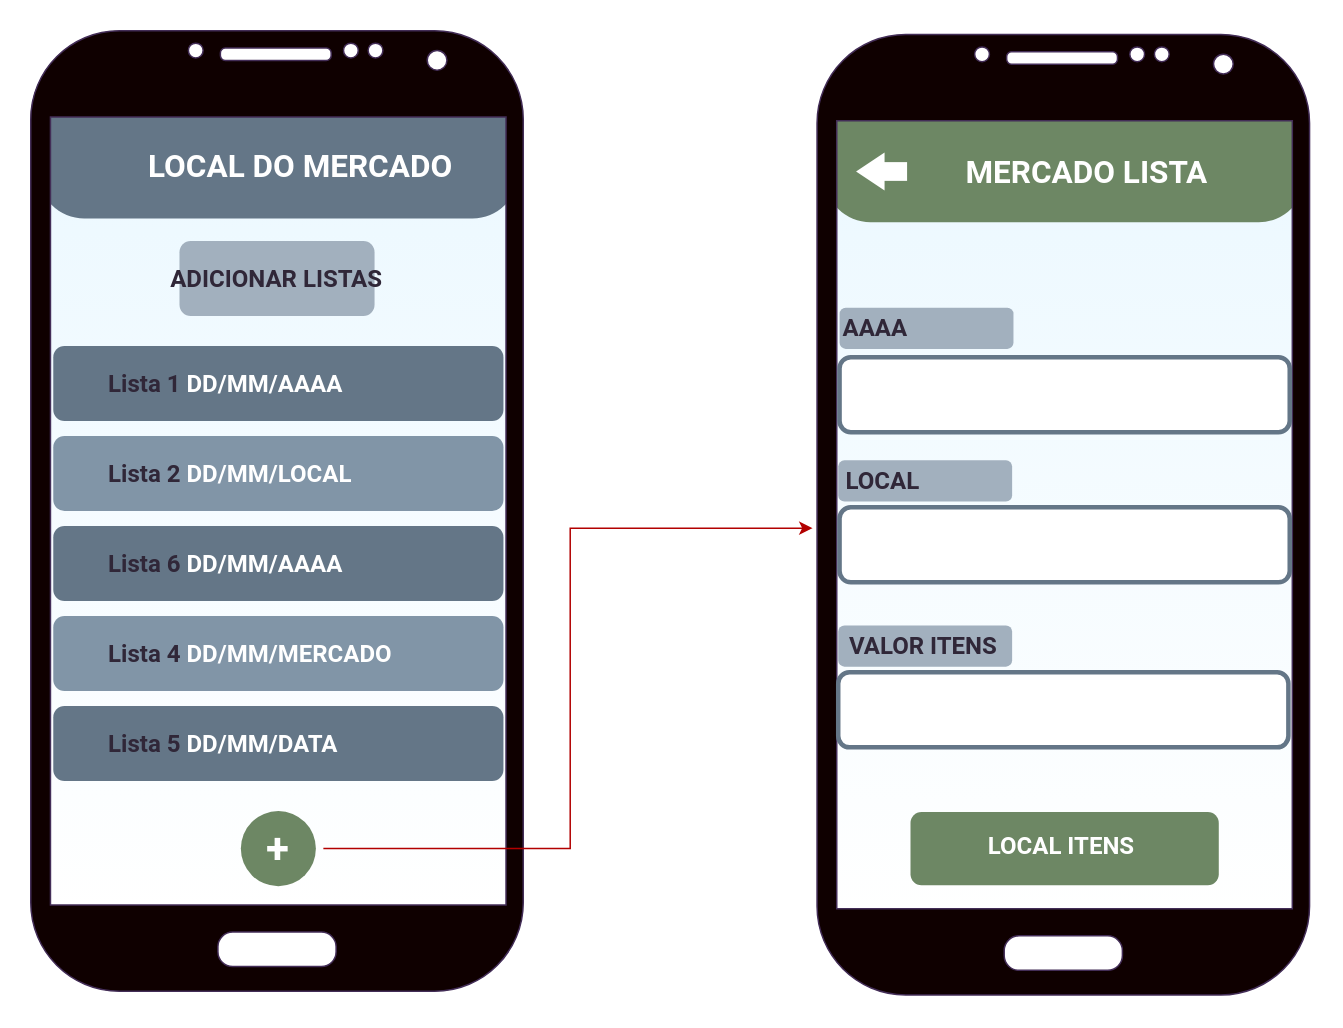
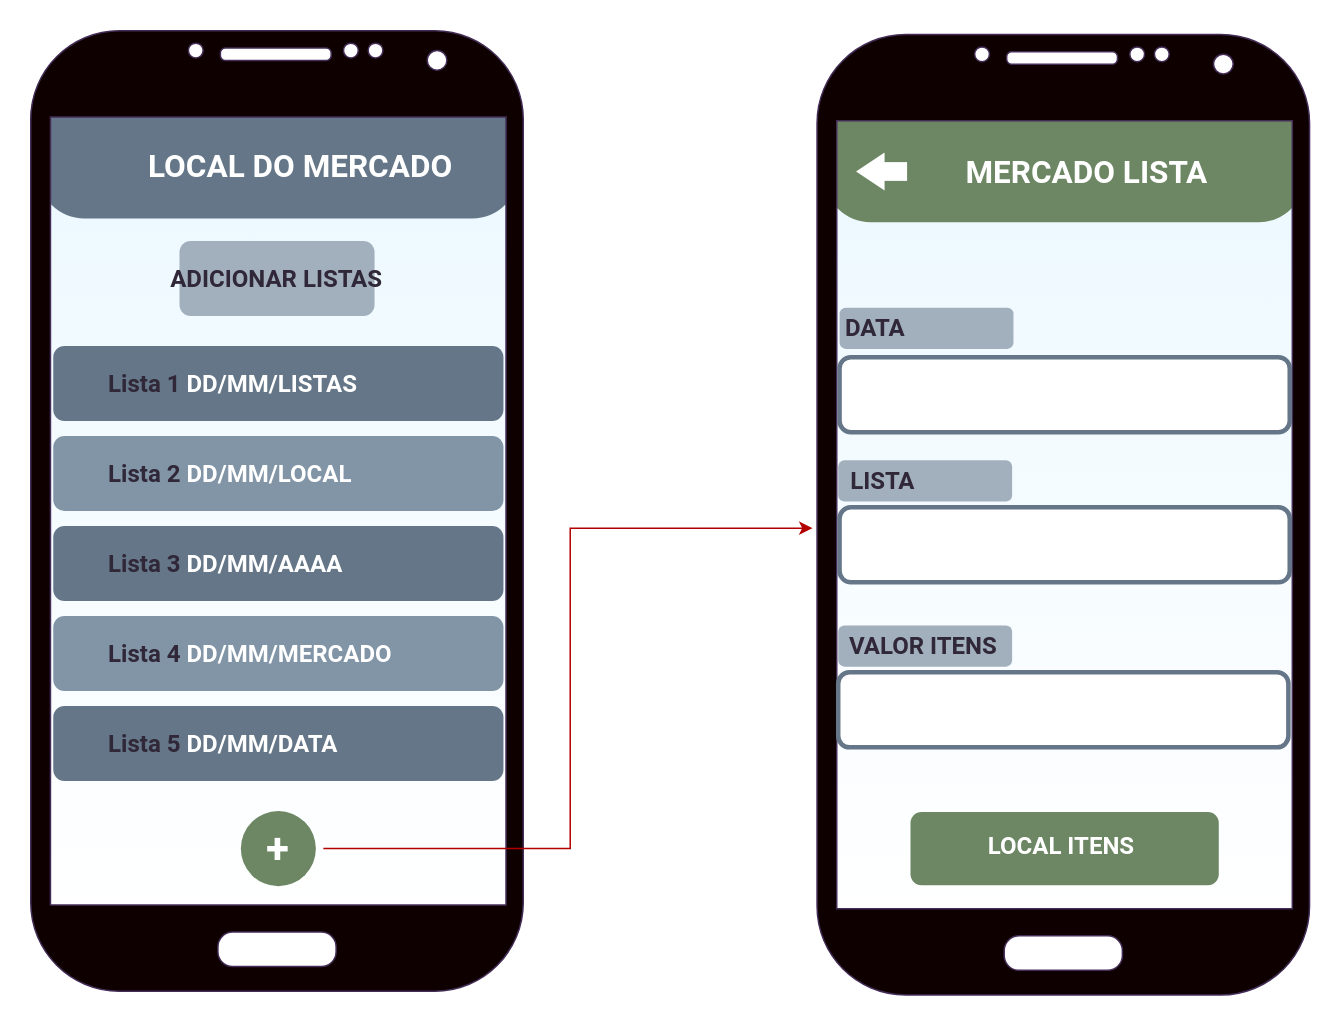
(875, 328) -> (875, 328)
(153, 383) -> (166, 383)
(883, 481) -> (883, 481)
(156, 563) -> (156, 563)
